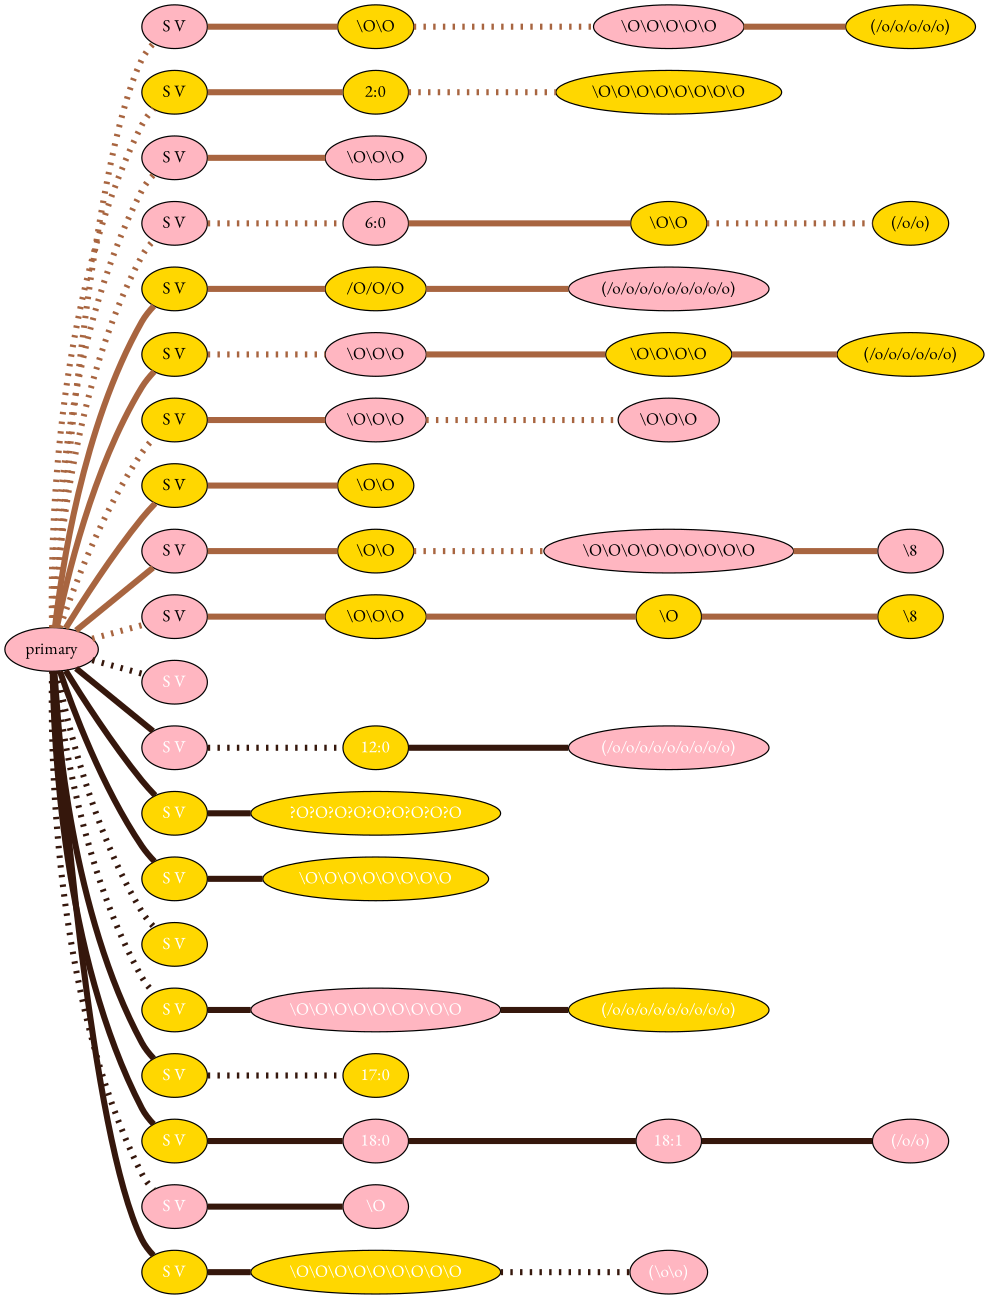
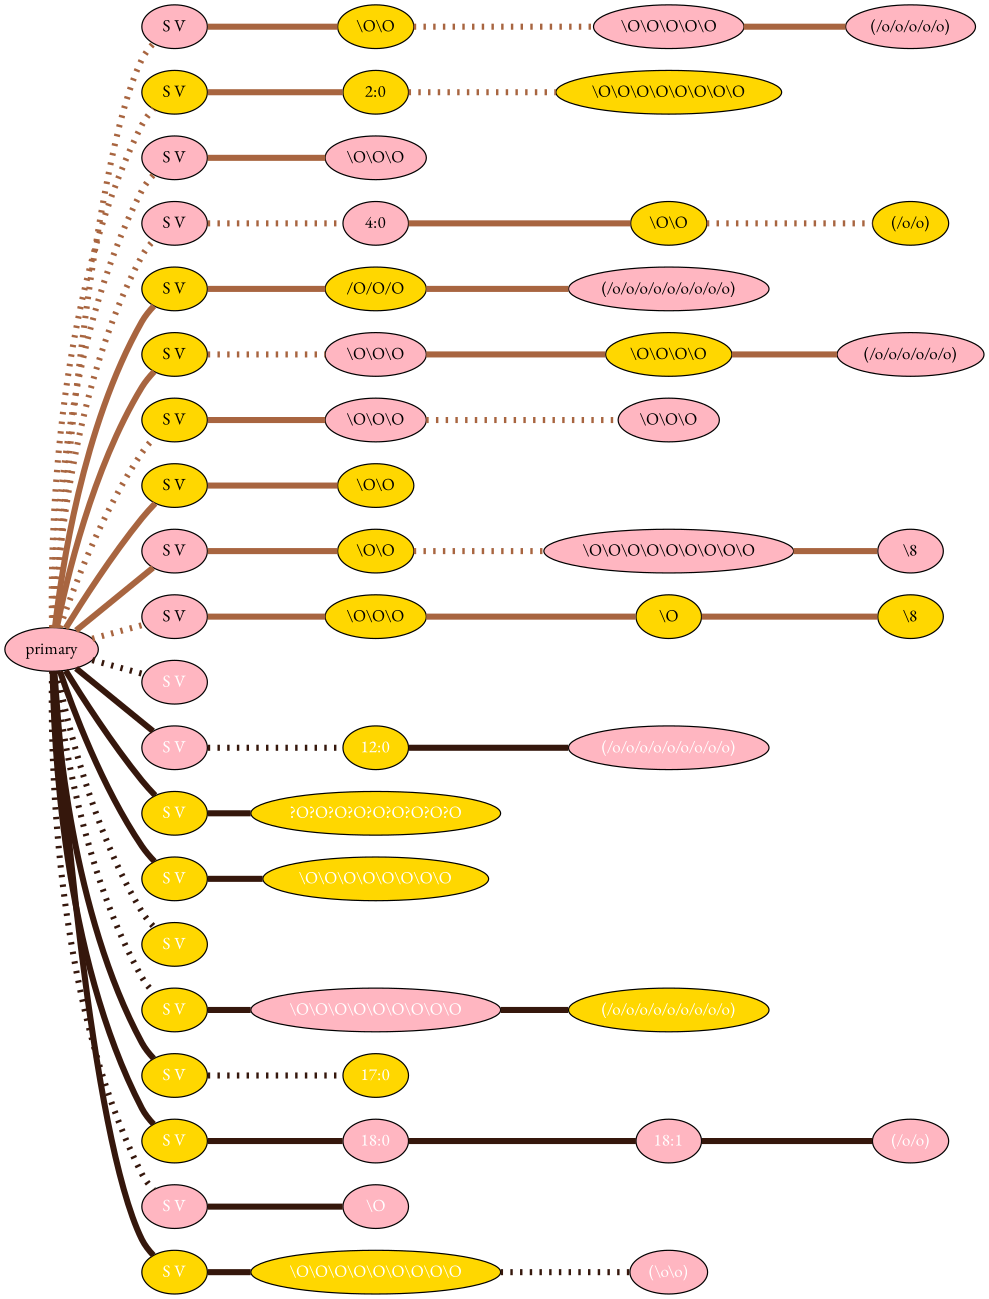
(911, 27) -> (911, 27)
(376, 223) -> (376, 223)
(911, 354) -> (911, 354)
